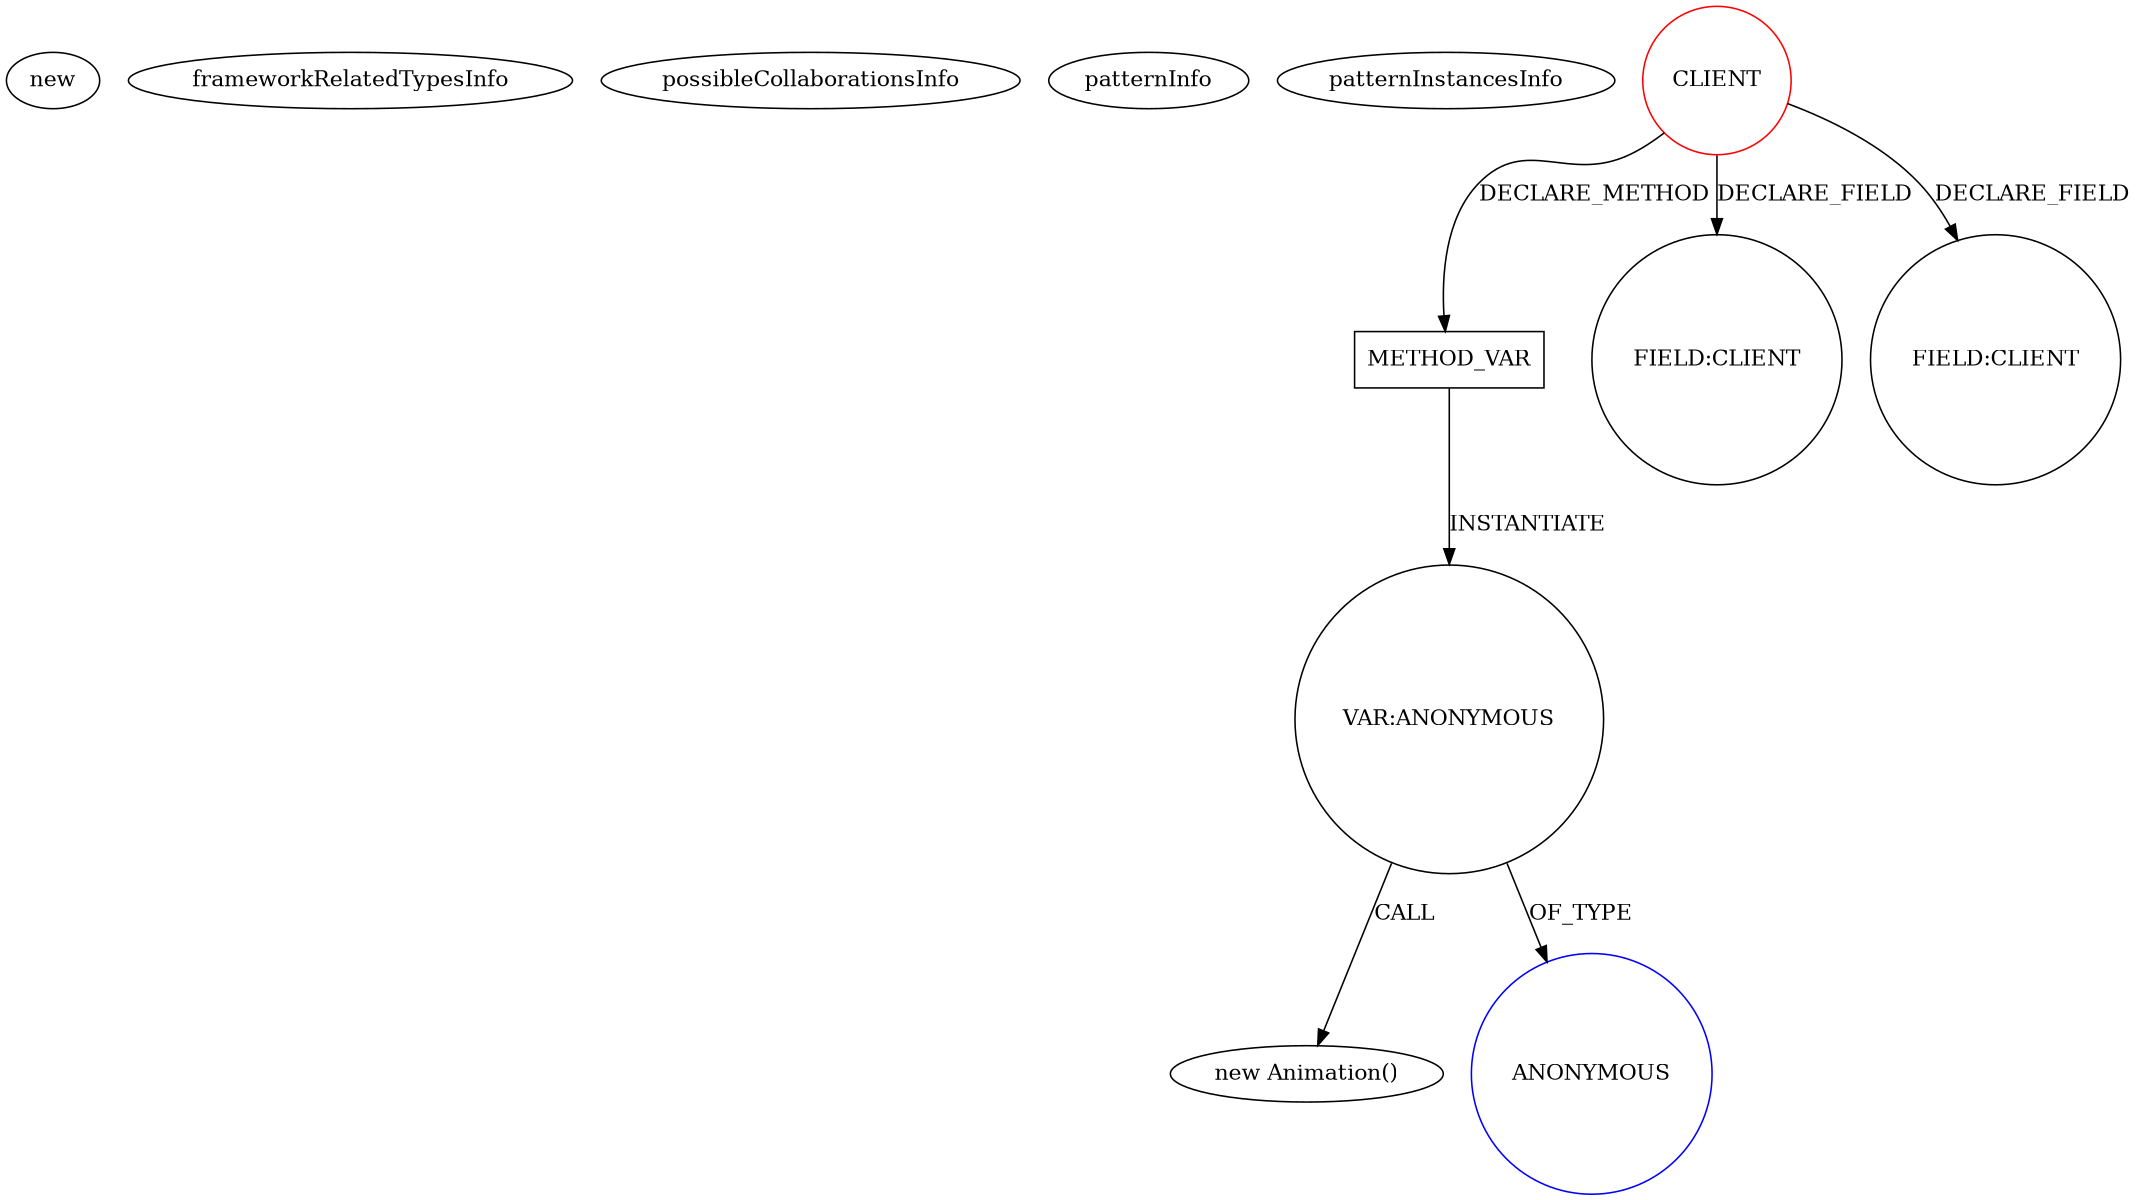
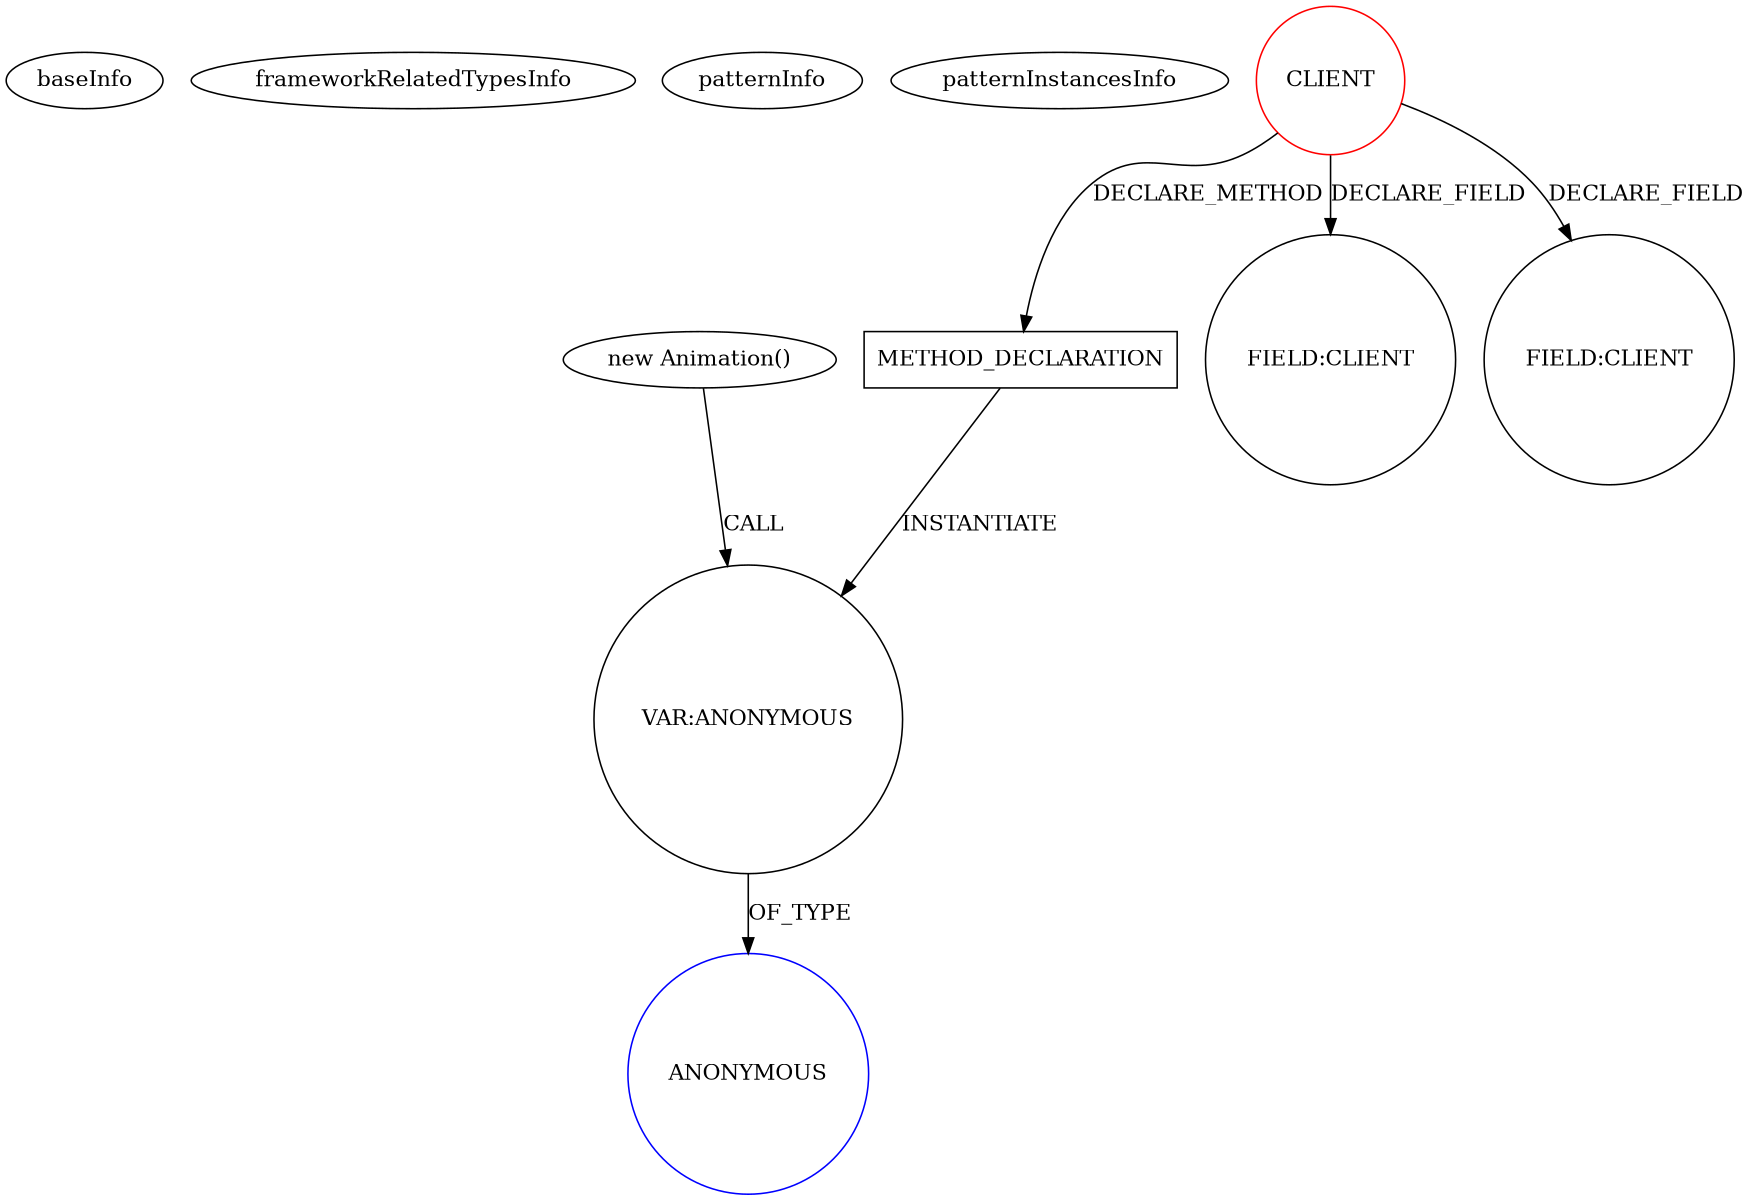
(53, 81) -> (85, 81)
(811, 81) -> none
(1449, 360) -> (1021, 360)
(1358, 947) -> (714, 469)
